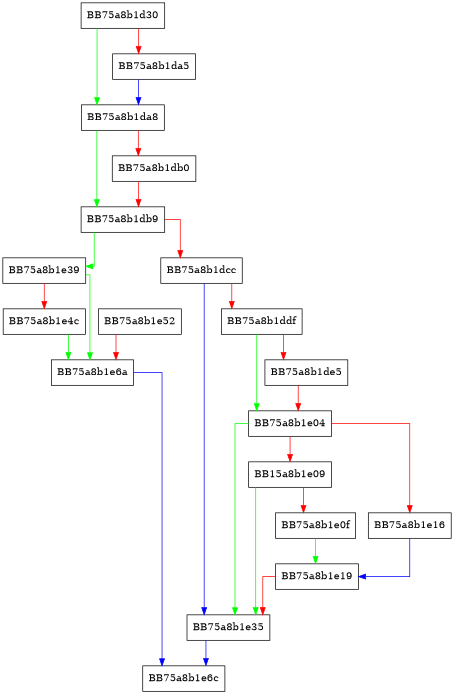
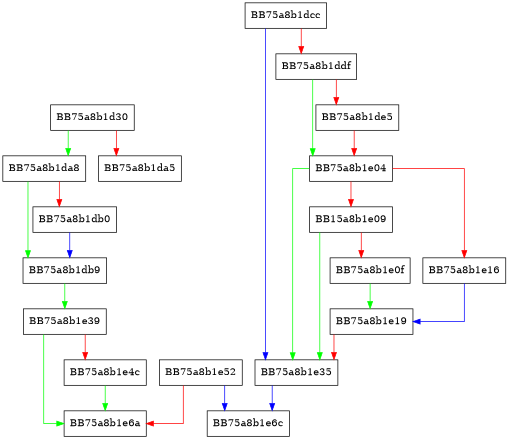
(138, 88) -> none
(138, 190) -> (70, 241)
(180, 227) -> none
(162, 501) -> (225, 394)
